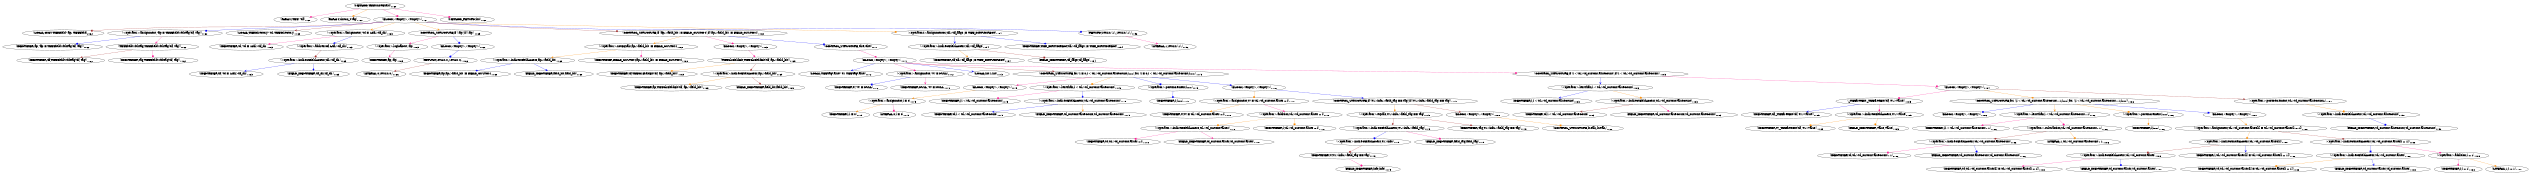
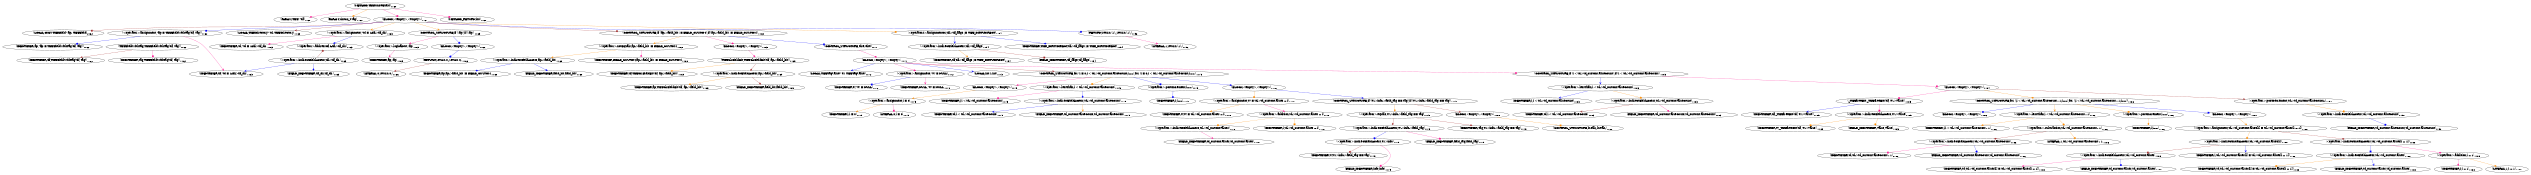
(159, 39) -> (206, 49)
(319, 53) -> (320, 54)
(1879, 107) -> (1879, 107)
(2060, 121) -> (2060, 121)
(2009, 122) -> (2009, 122)
(1118, 142) -> none
(1355, 162) -> (1390, 155)
